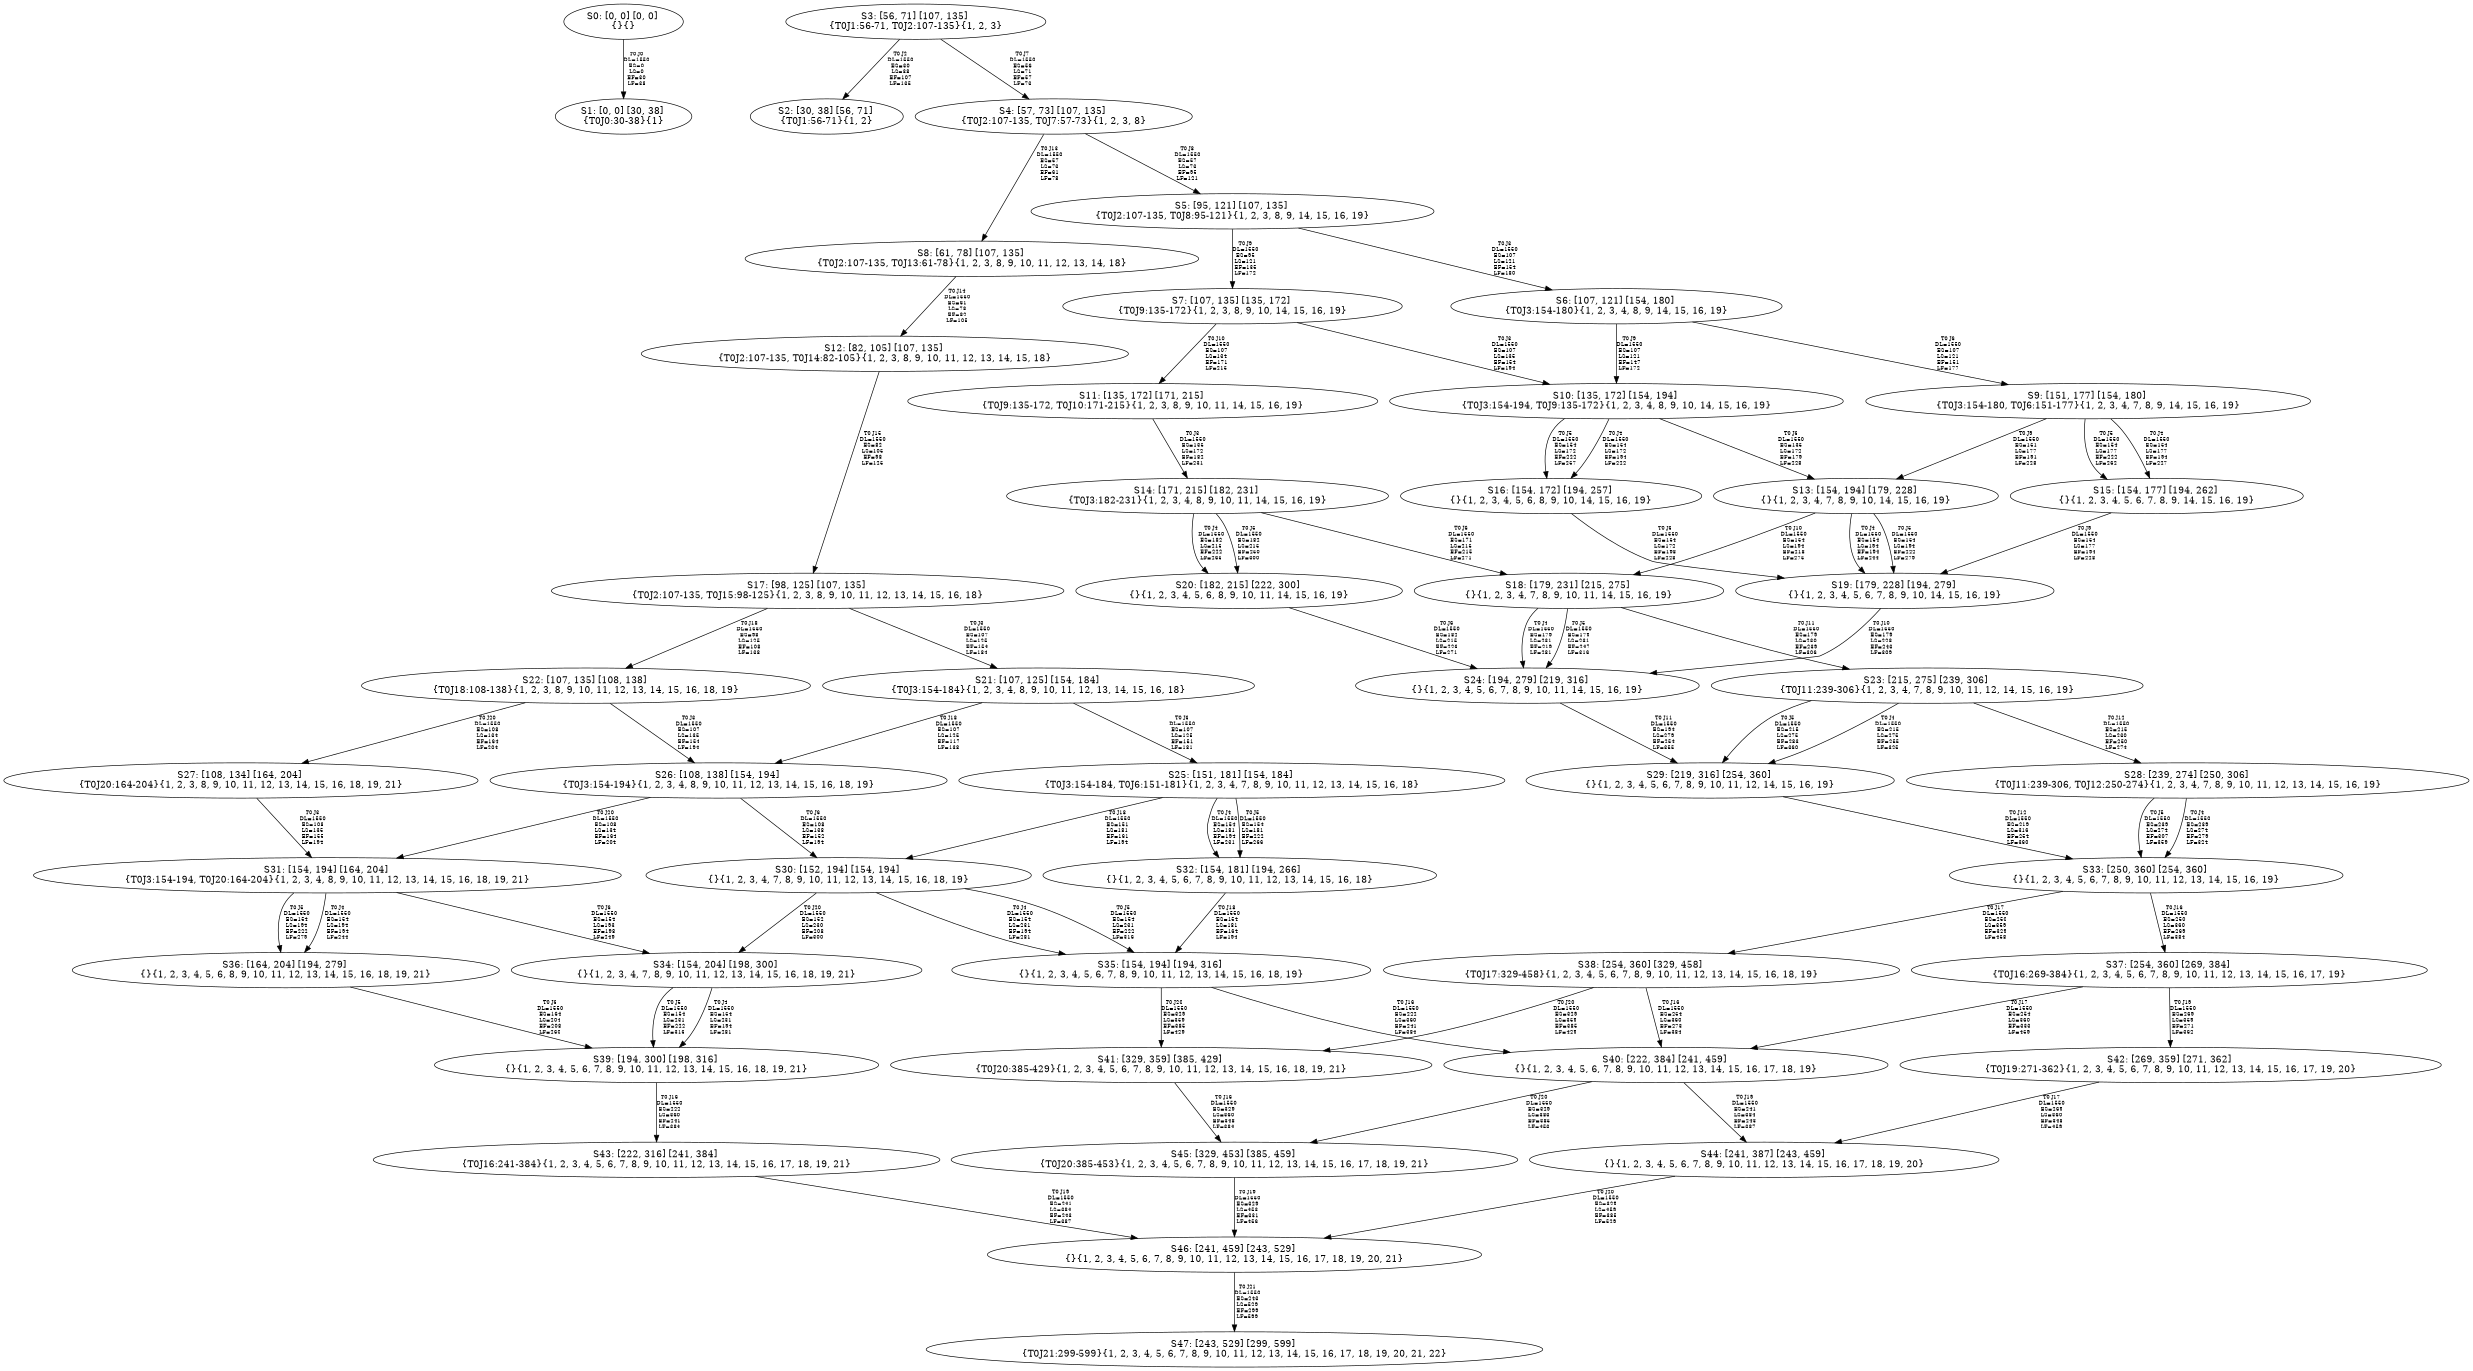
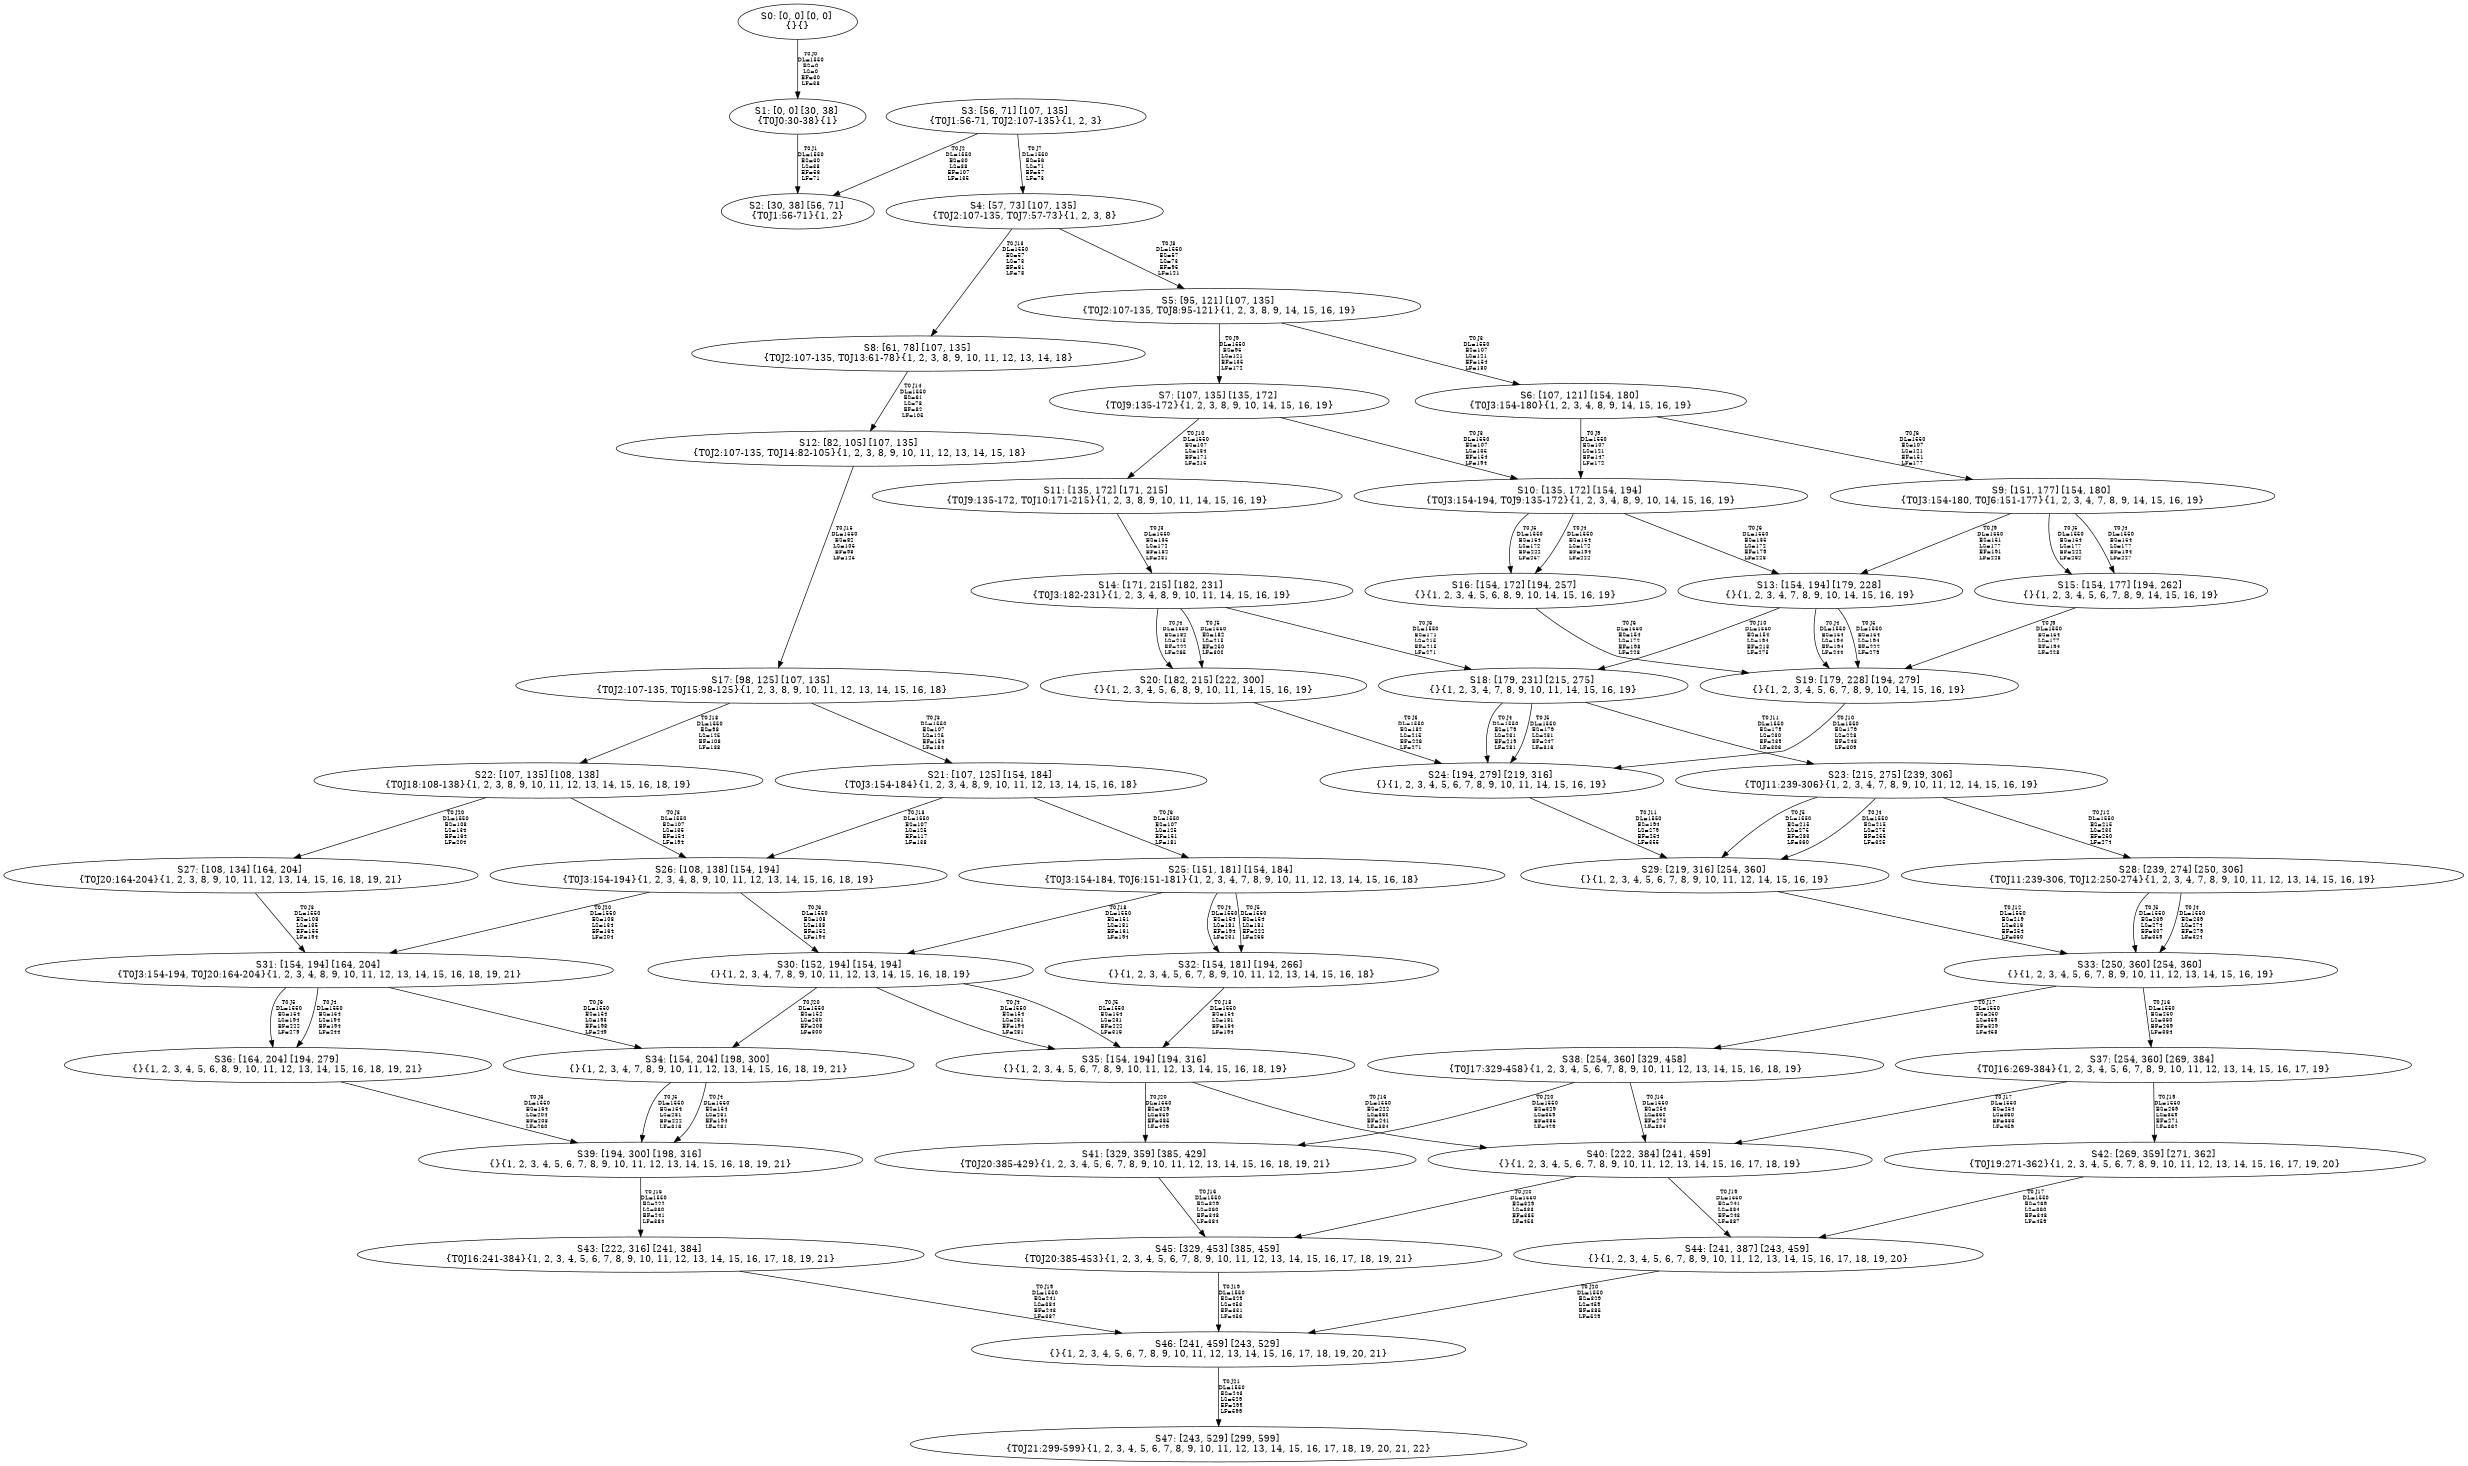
none -> (798, 160)
